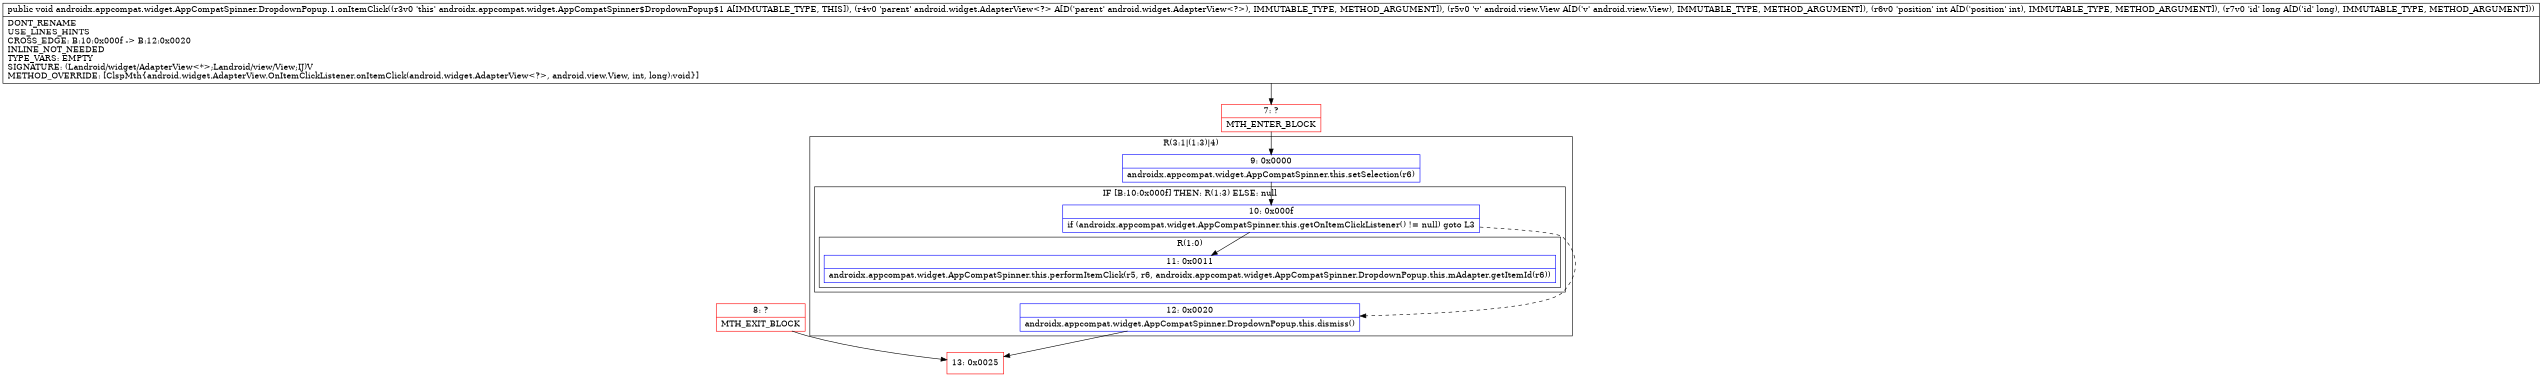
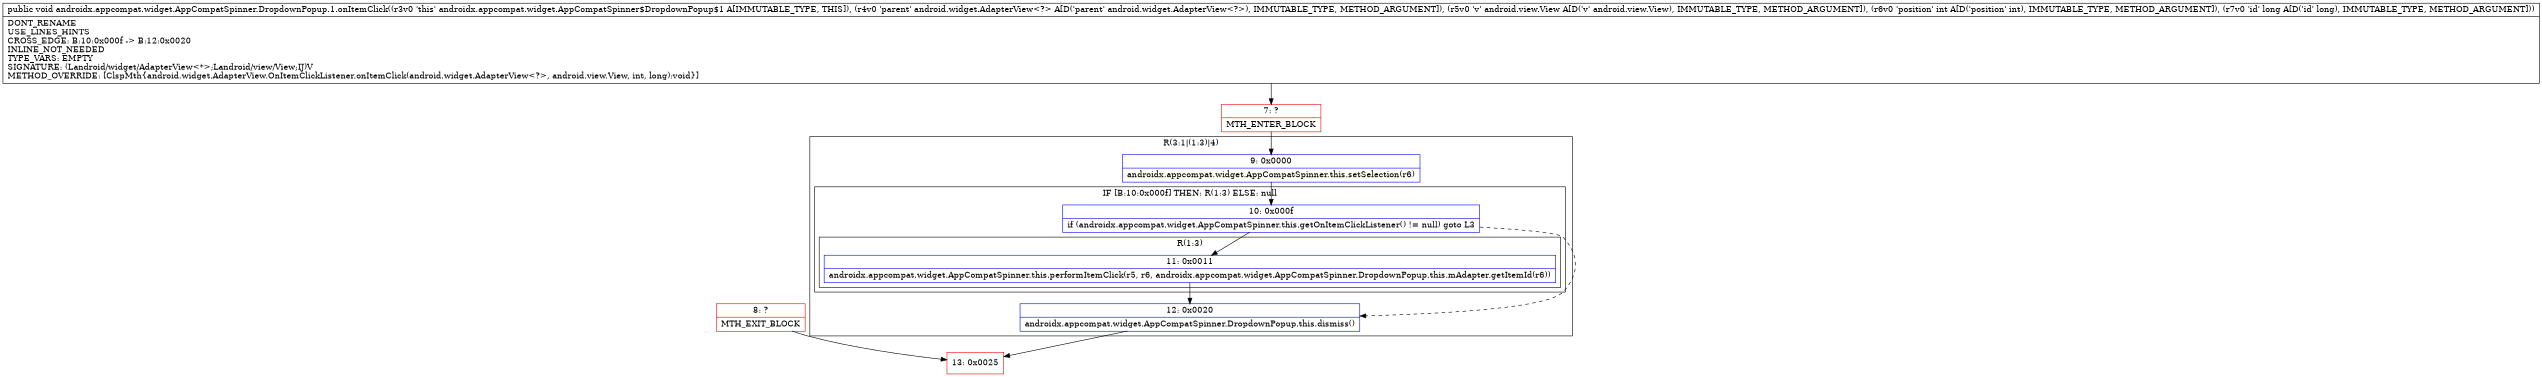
(1190, 244) -> (1190, 244)
none -> (1190, 290)
